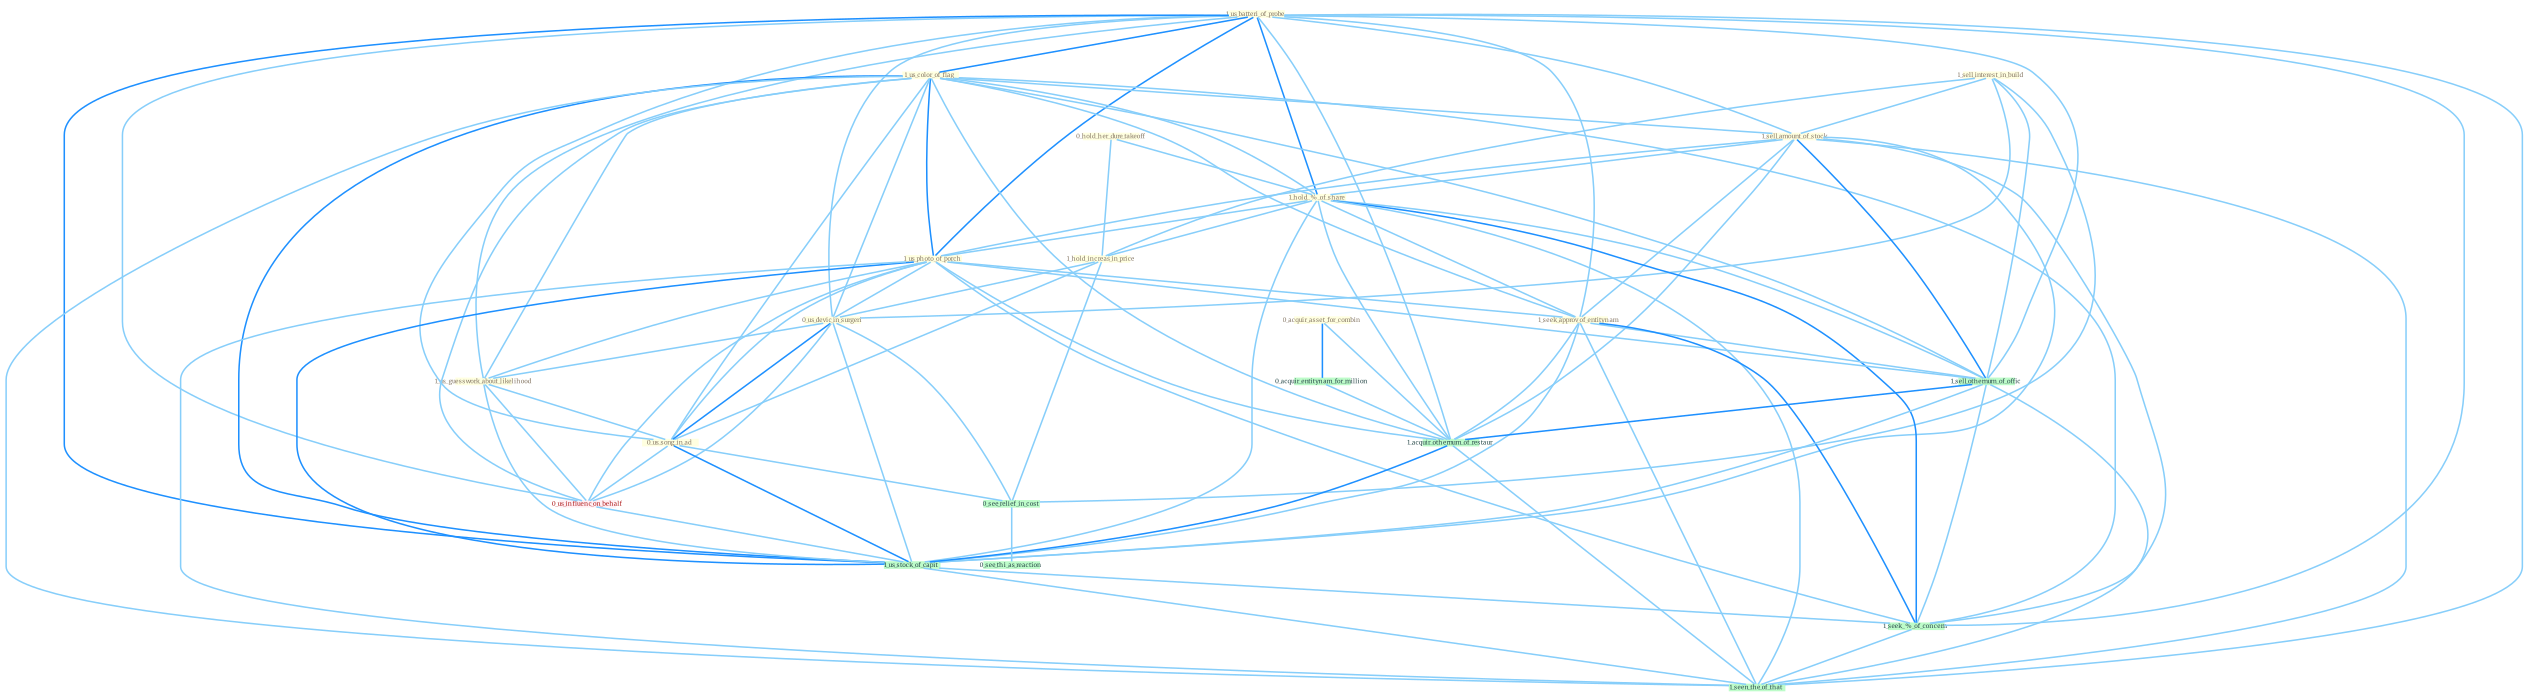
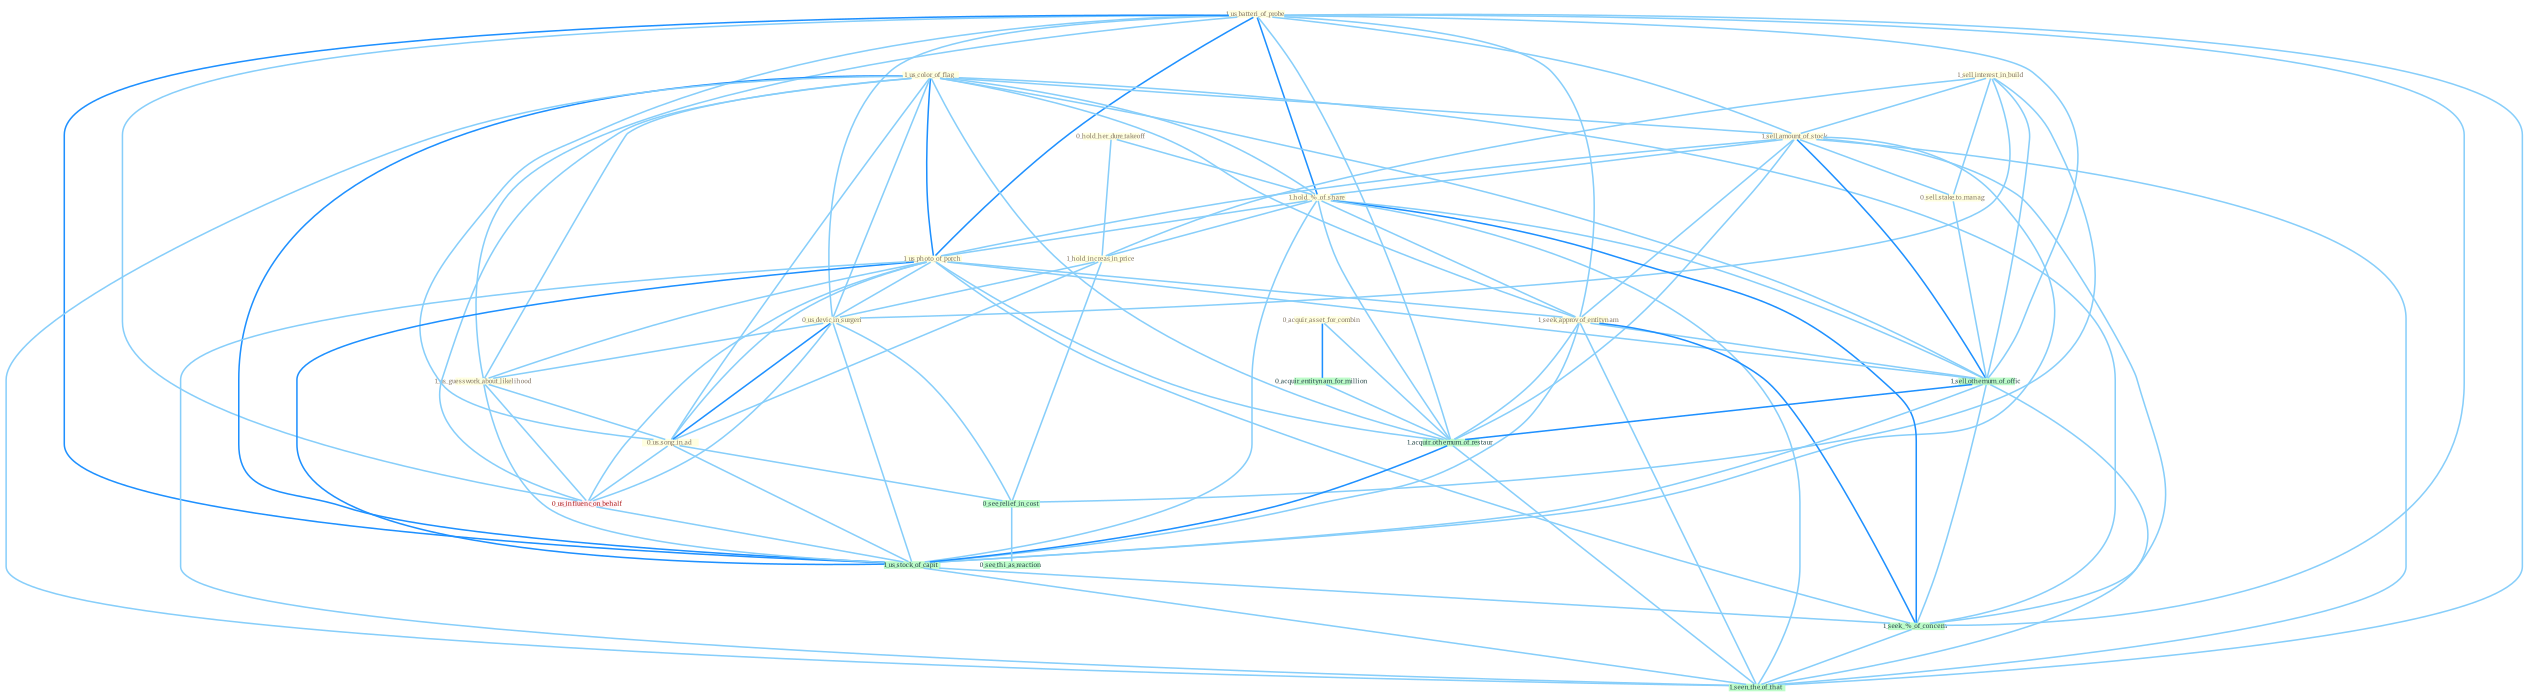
(1094, 45) -> none
none -> (1953, 198)
(791, 504) -> (791, 504)
